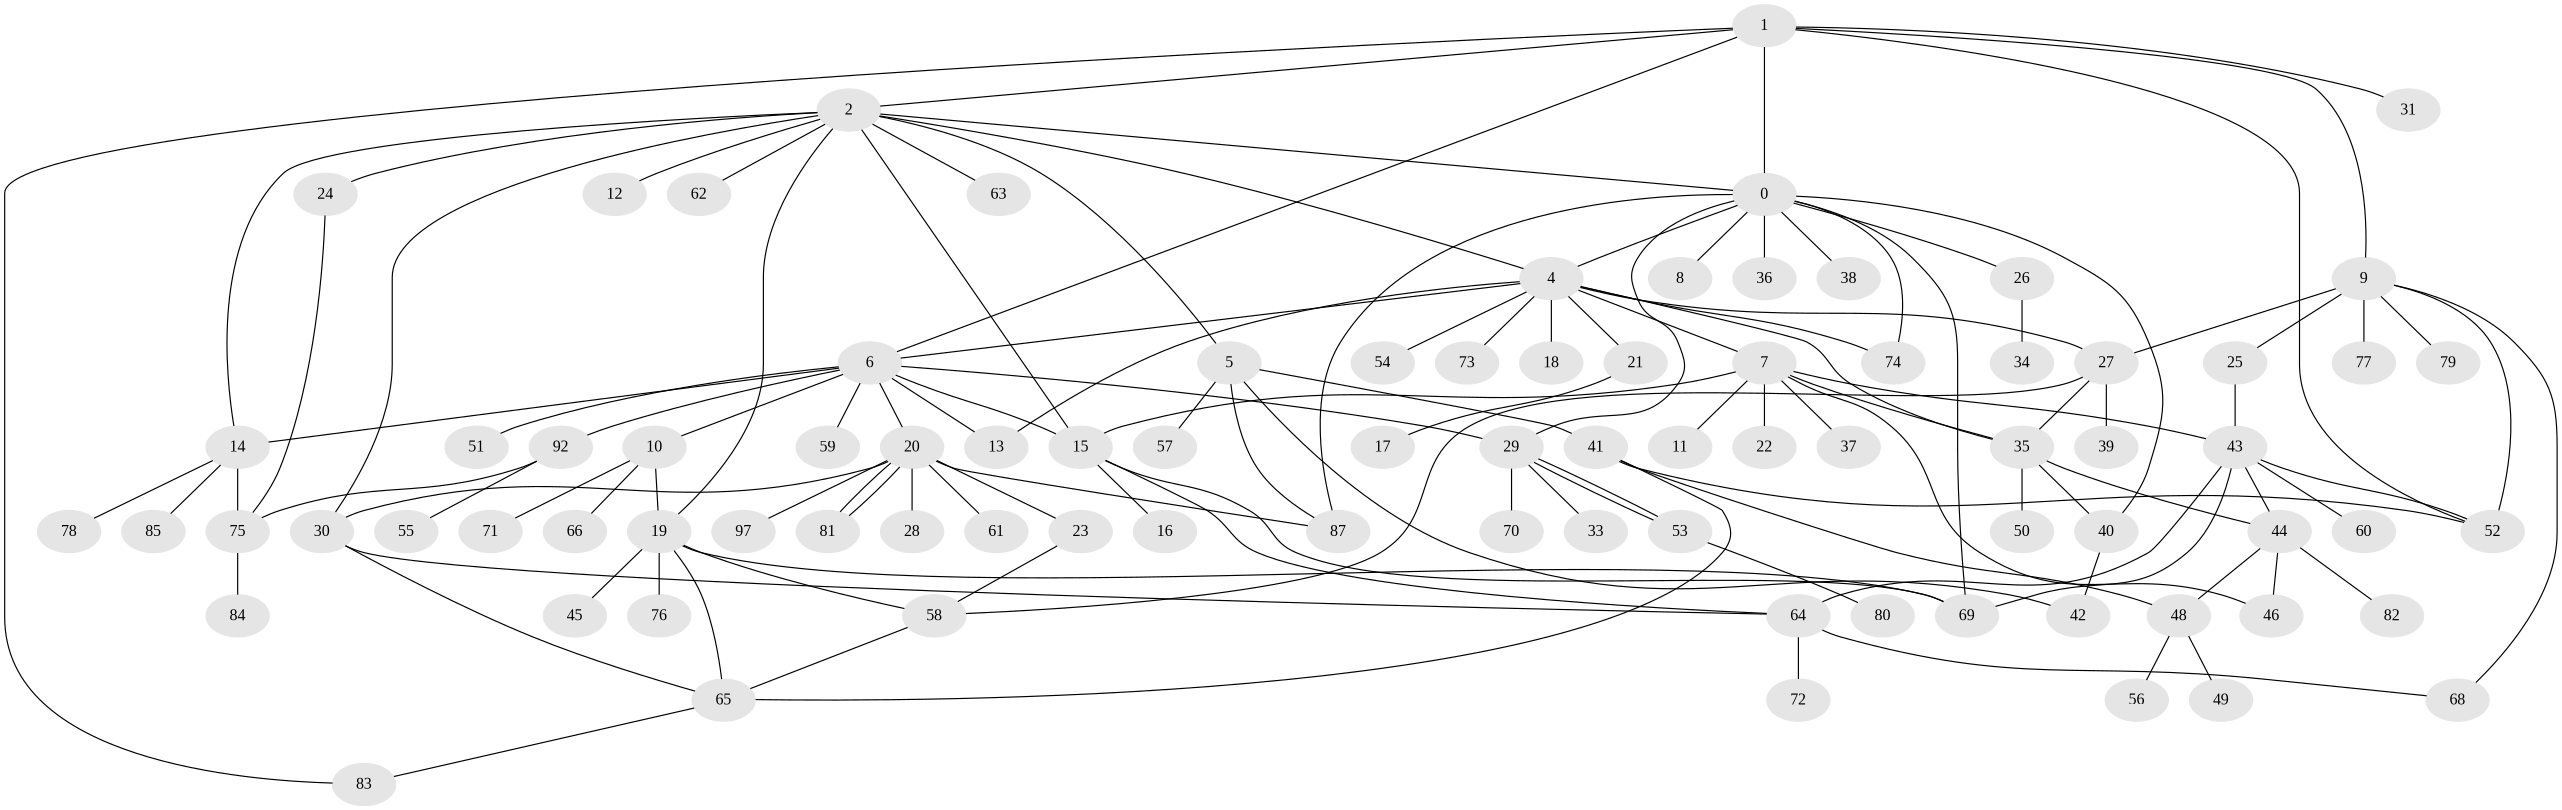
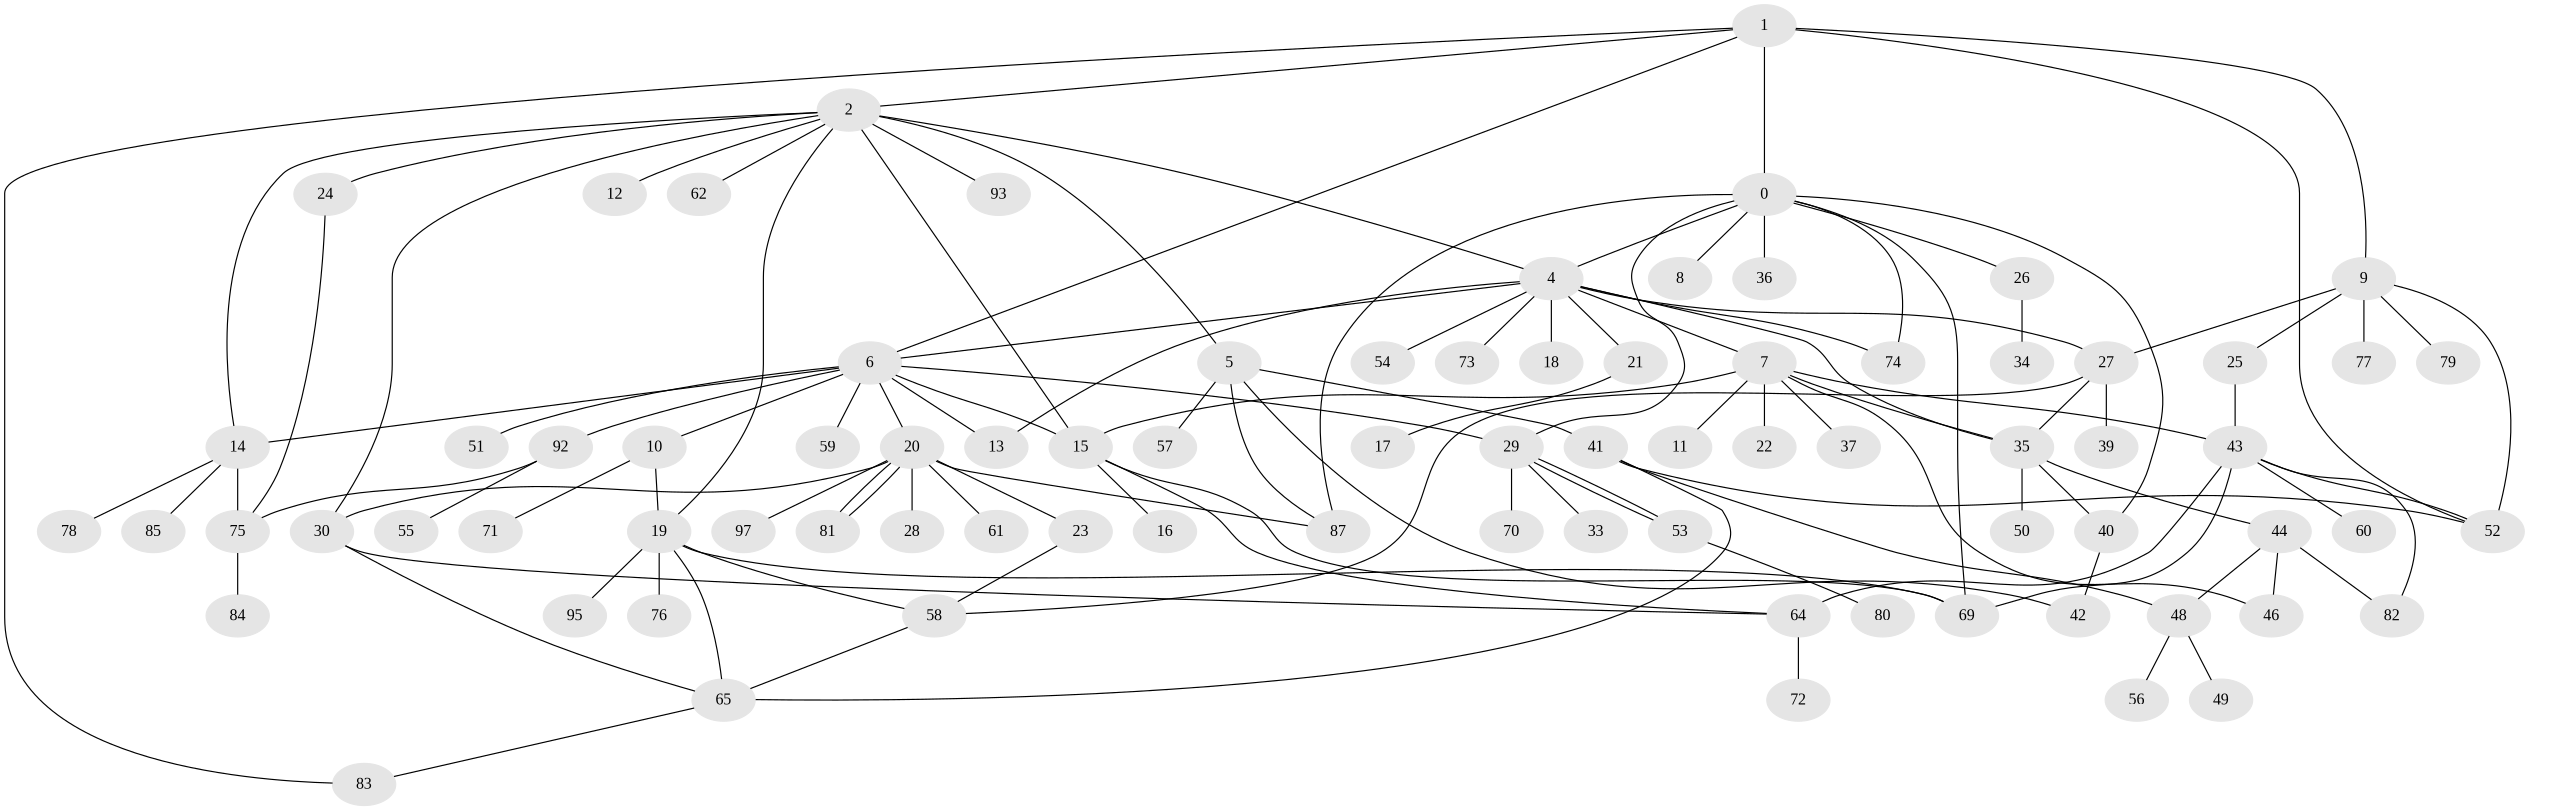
(2408, 110) -> none
(1307, 152) -> none
(999, 194) -> (999, 194)
(1849, 279) -> none
(2257, 489) -> (2369, 483)
(575, 532) -> none
(575, 616) -> (575, 616)
(2458, 700) -> none
